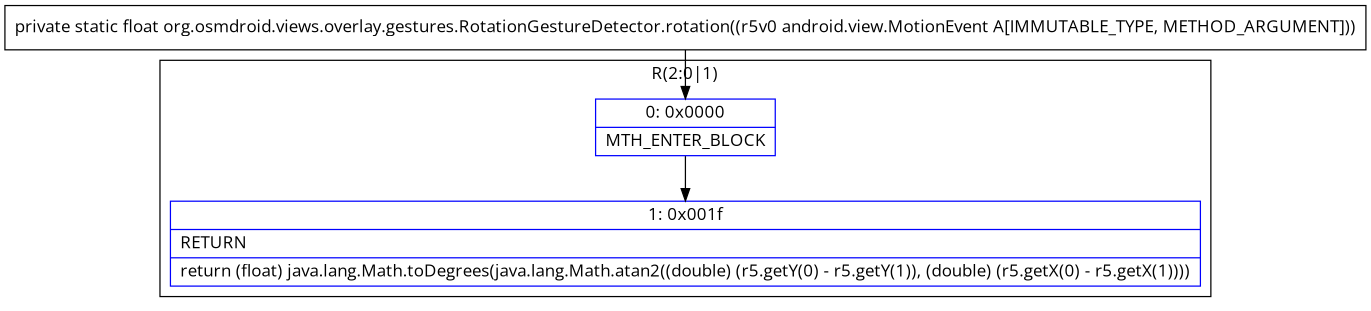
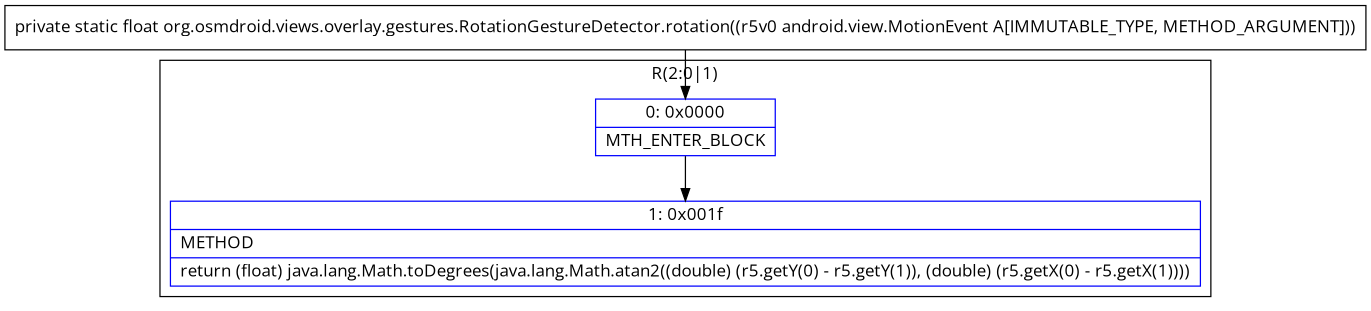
(214, 243) -> (218, 243)
